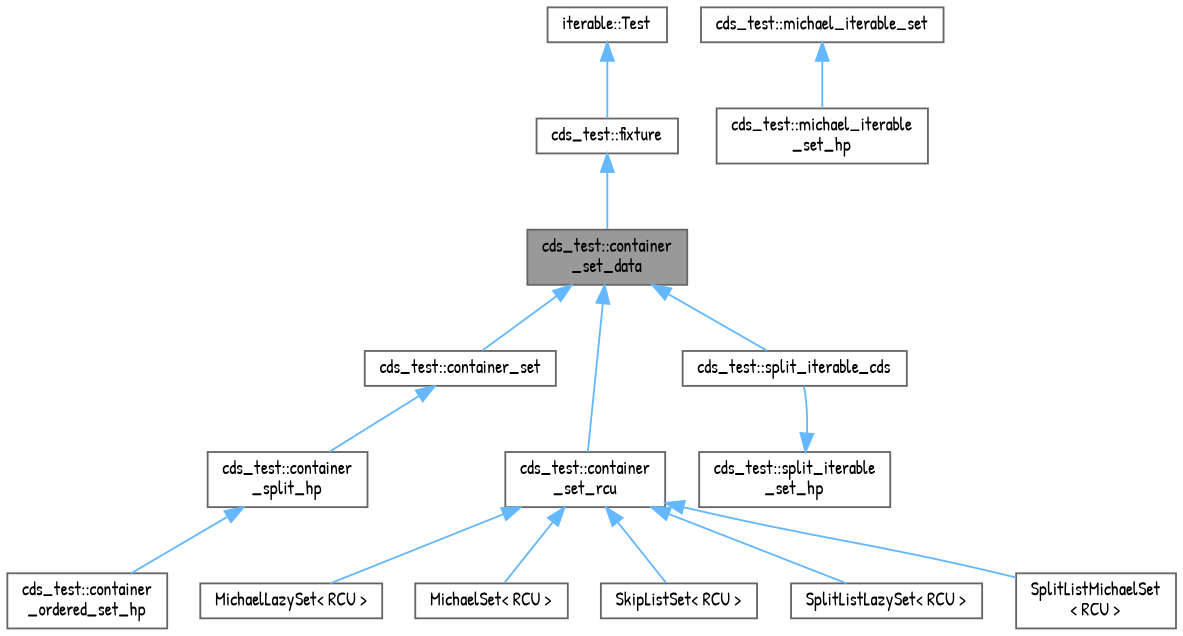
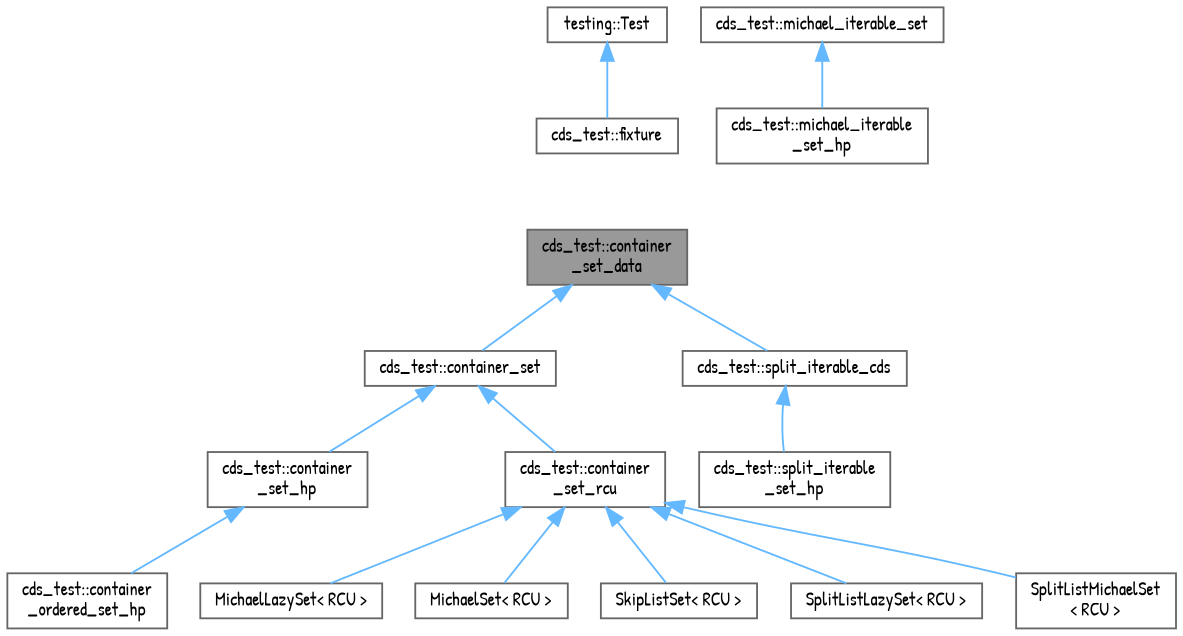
(607, 25) -> (607, 25)
(607, 201) -> none
(595, 378) -> (524, 425)
(807, 410) -> (782, 428)
(288, 480) -> (288, 480)
